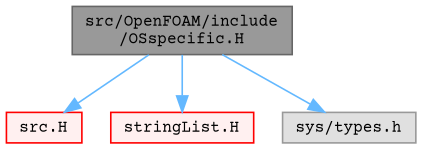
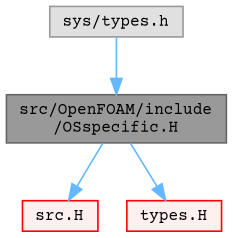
(266, 79) -> (116, 58)
(182, 128) -> (174, 216)
